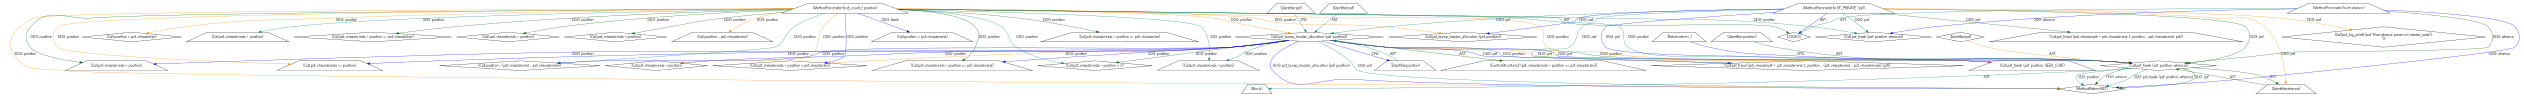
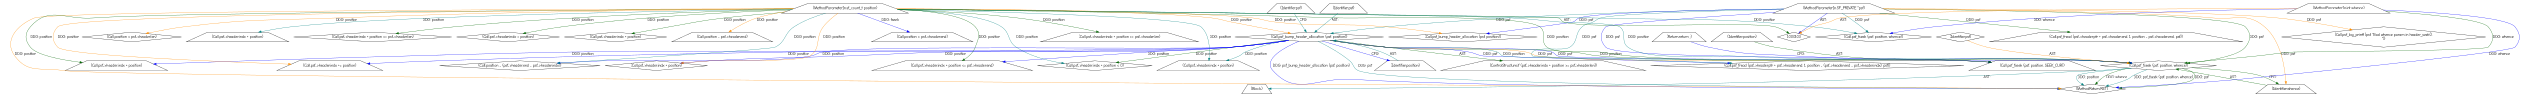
(2110, 9) -> (2110, 9)
(1424, 18) -> (1424, 18)
(790, 66) -> none
